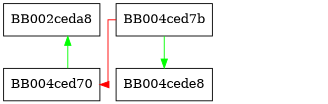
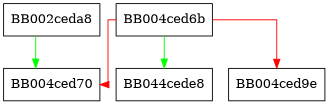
(164, 20) -> (164, 20)
(68, 57) -> (36, 48)
(164, 85) -> (164, 85)
none -> (277, 85)
